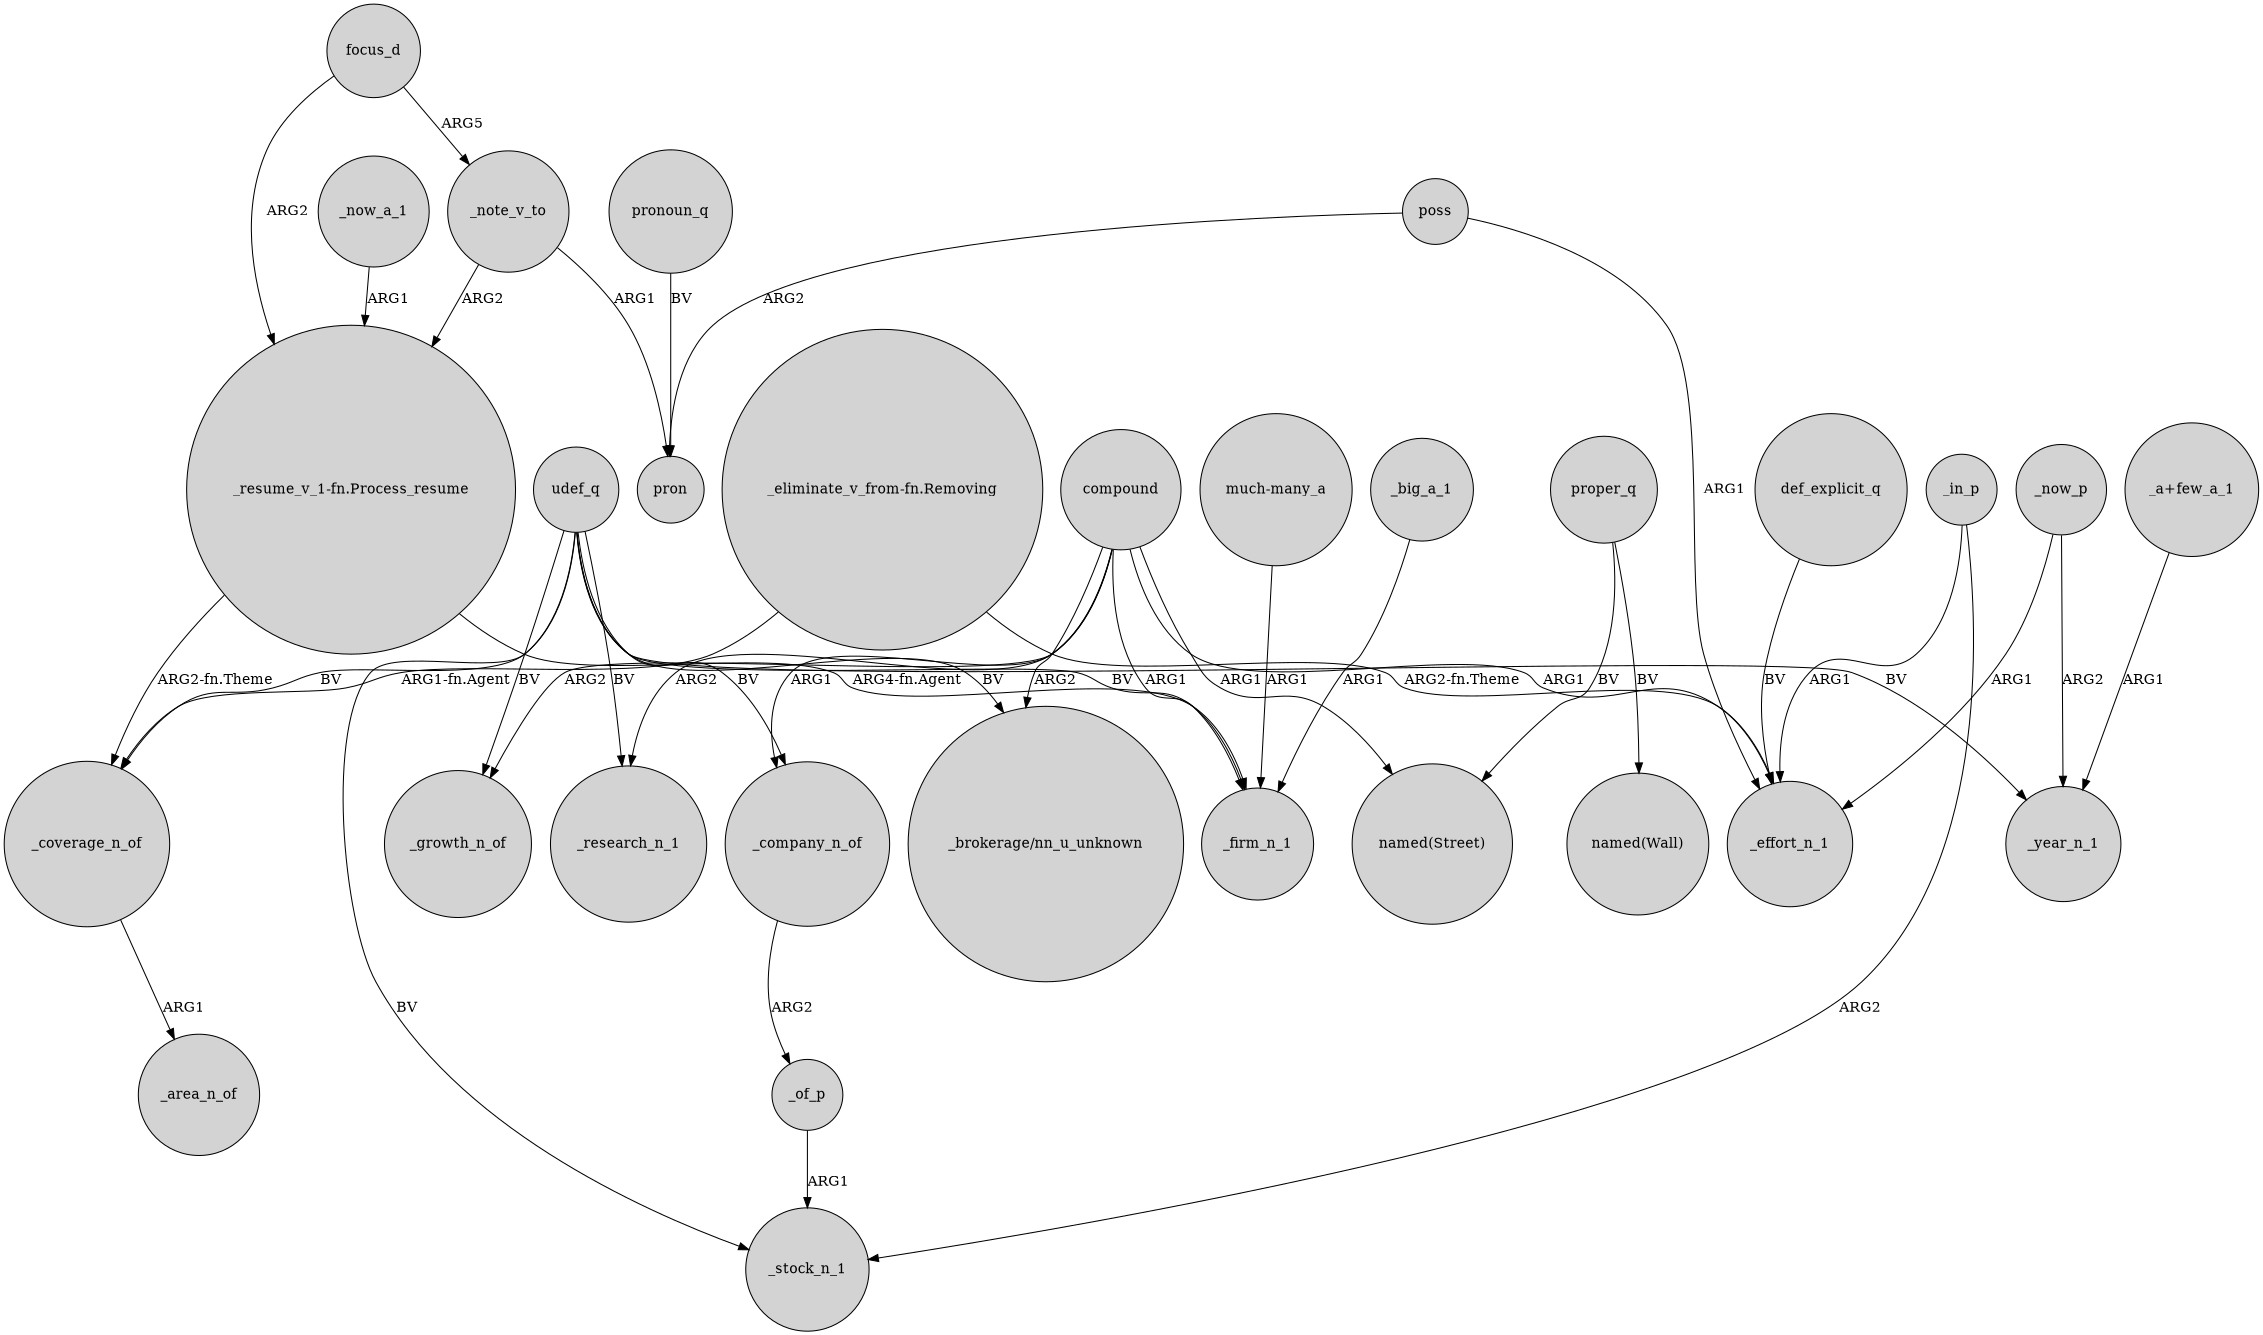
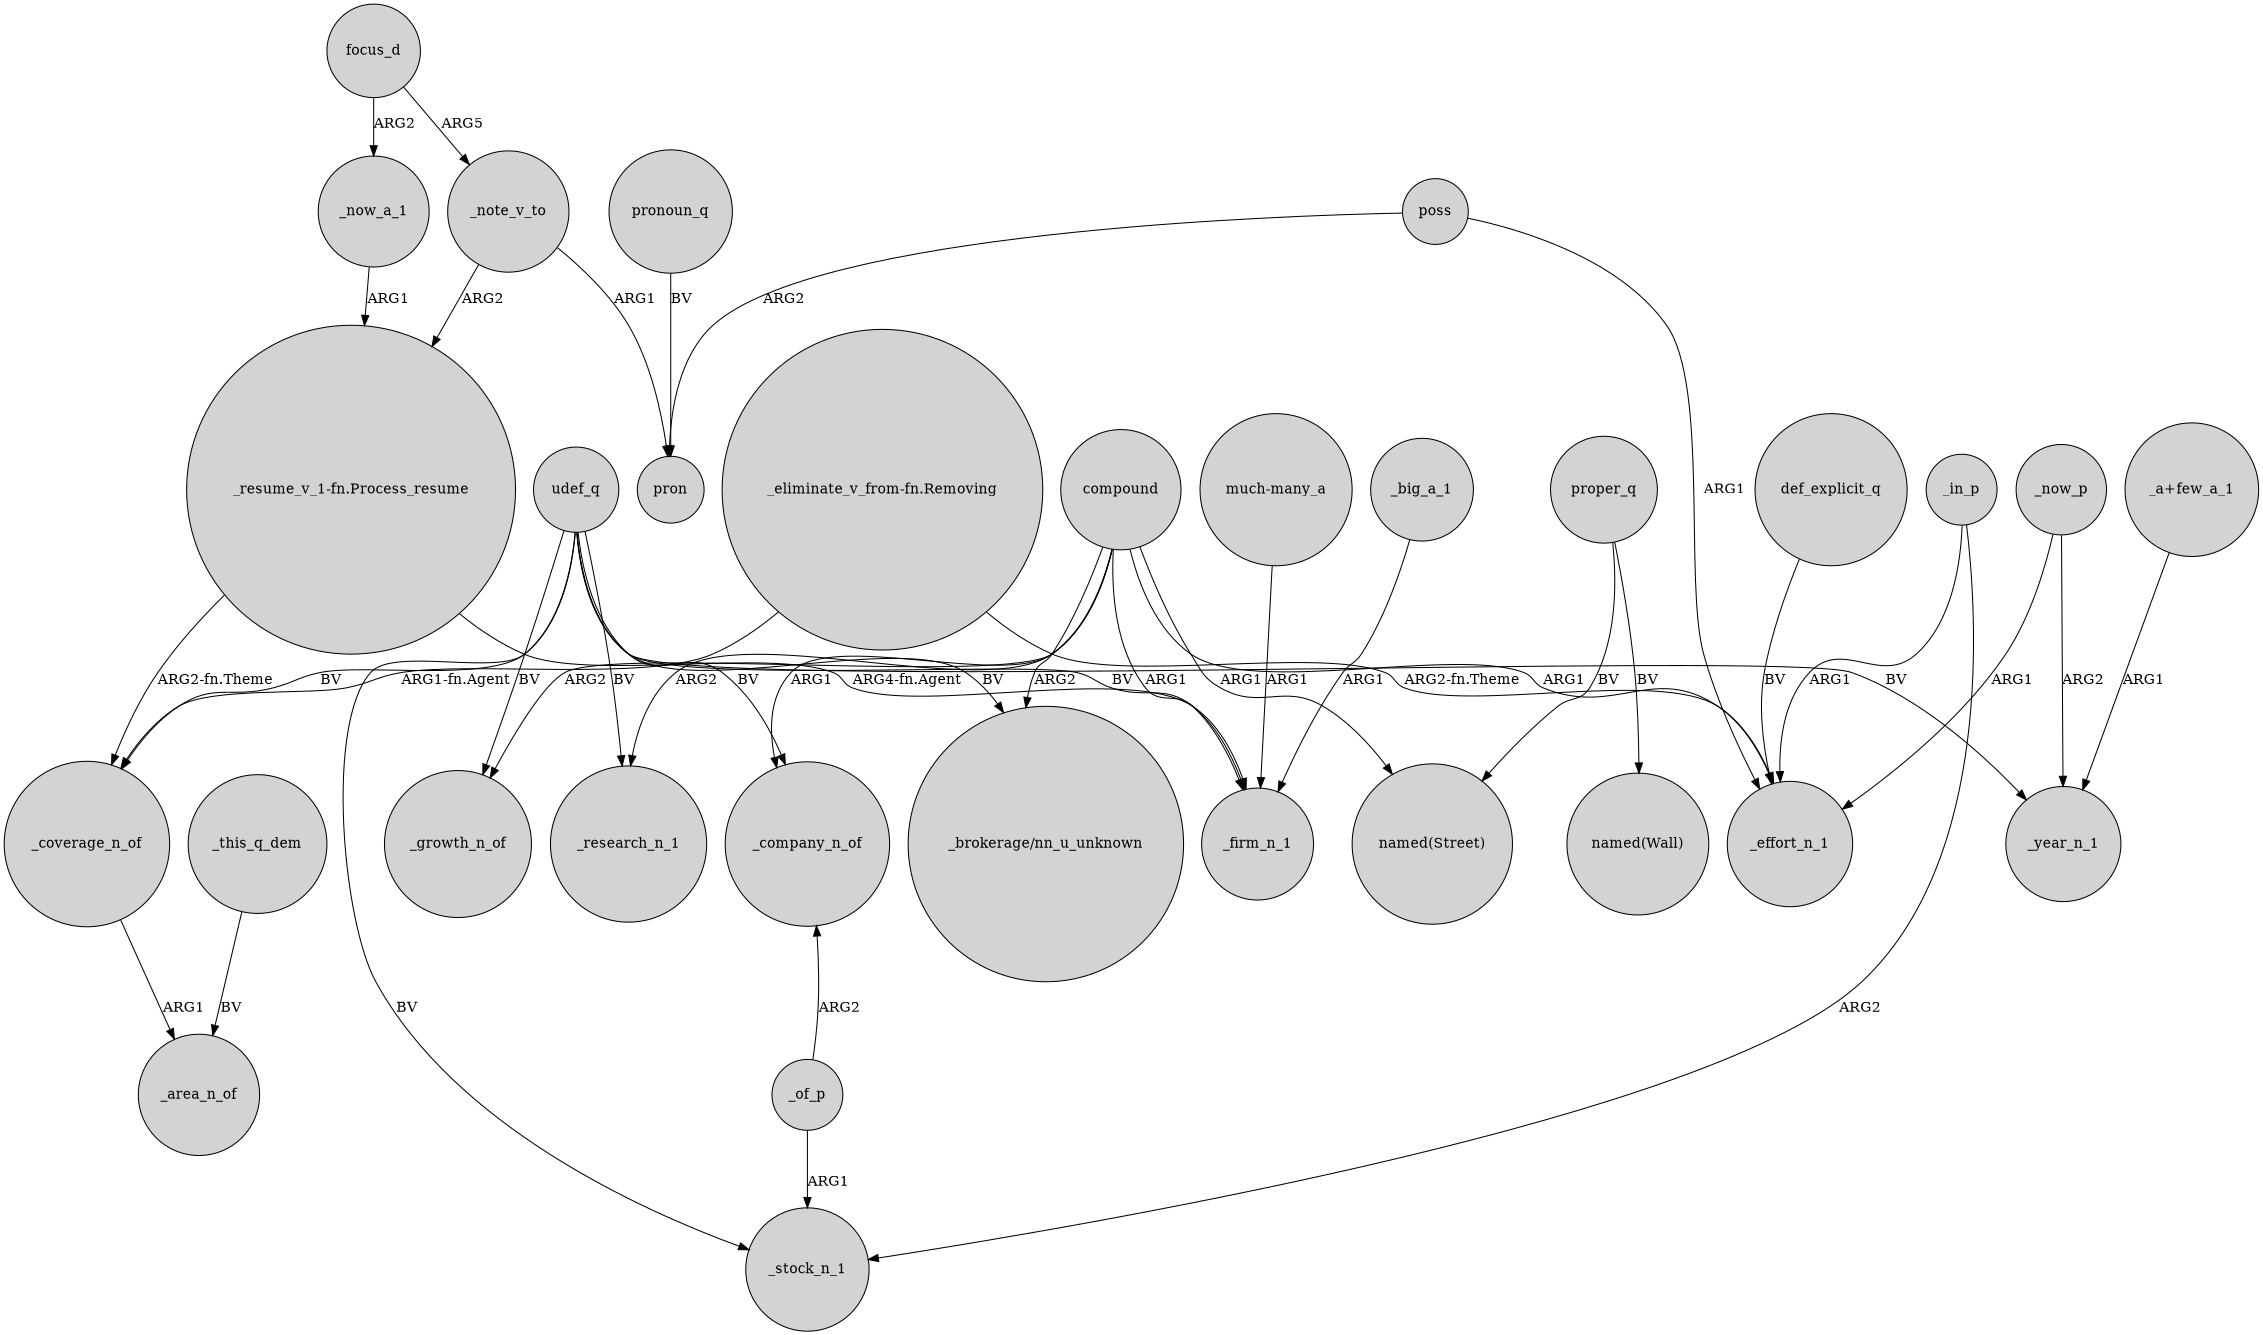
(255, 192) -> (374, 122)
none -> (258, 844)
(768, 988) -> (818, 998)
